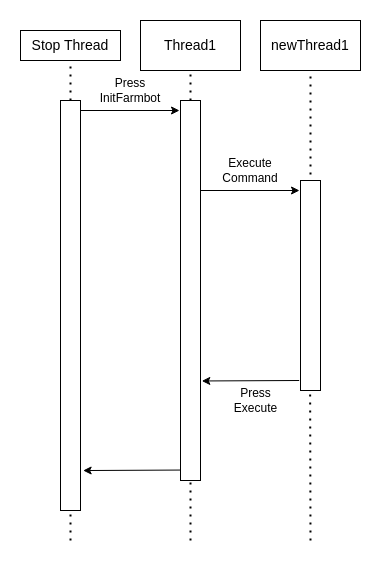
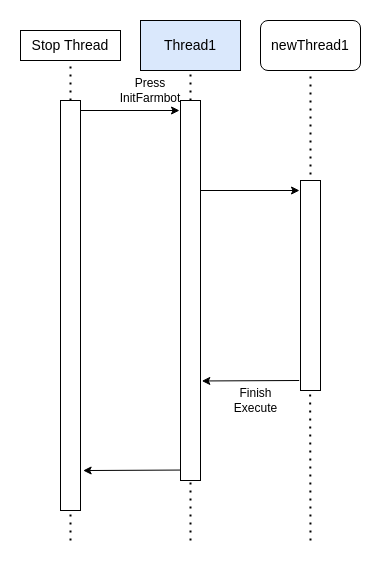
(191, 46) -> (191, 46)
(311, 46) -> (311, 46)
(131, 91) -> (151, 91)
(251, 171) -> none
(256, 401) -> (256, 401)
